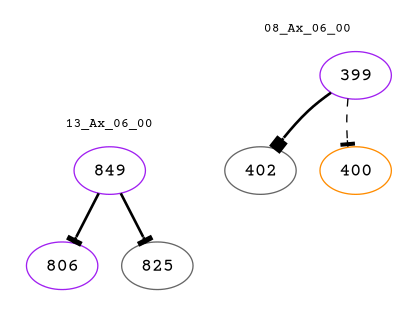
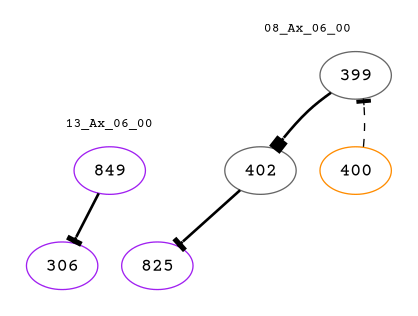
(356, 75) -> (356, 75)
(347, 119) -> (365, 126)
(132, 215) -> (213, 215)
(62, 266) -> (62, 266)
(157, 266) -> (157, 266)
